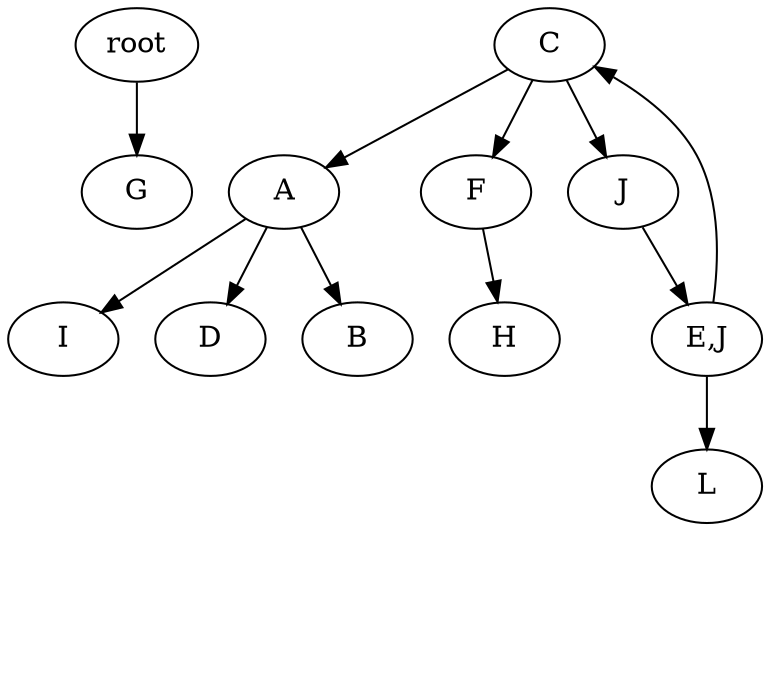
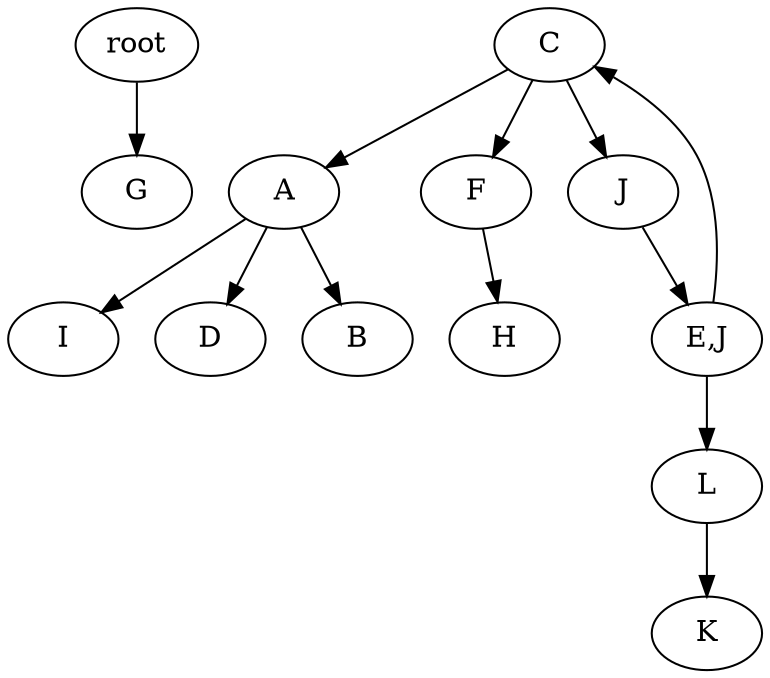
none -> (707, 633)
